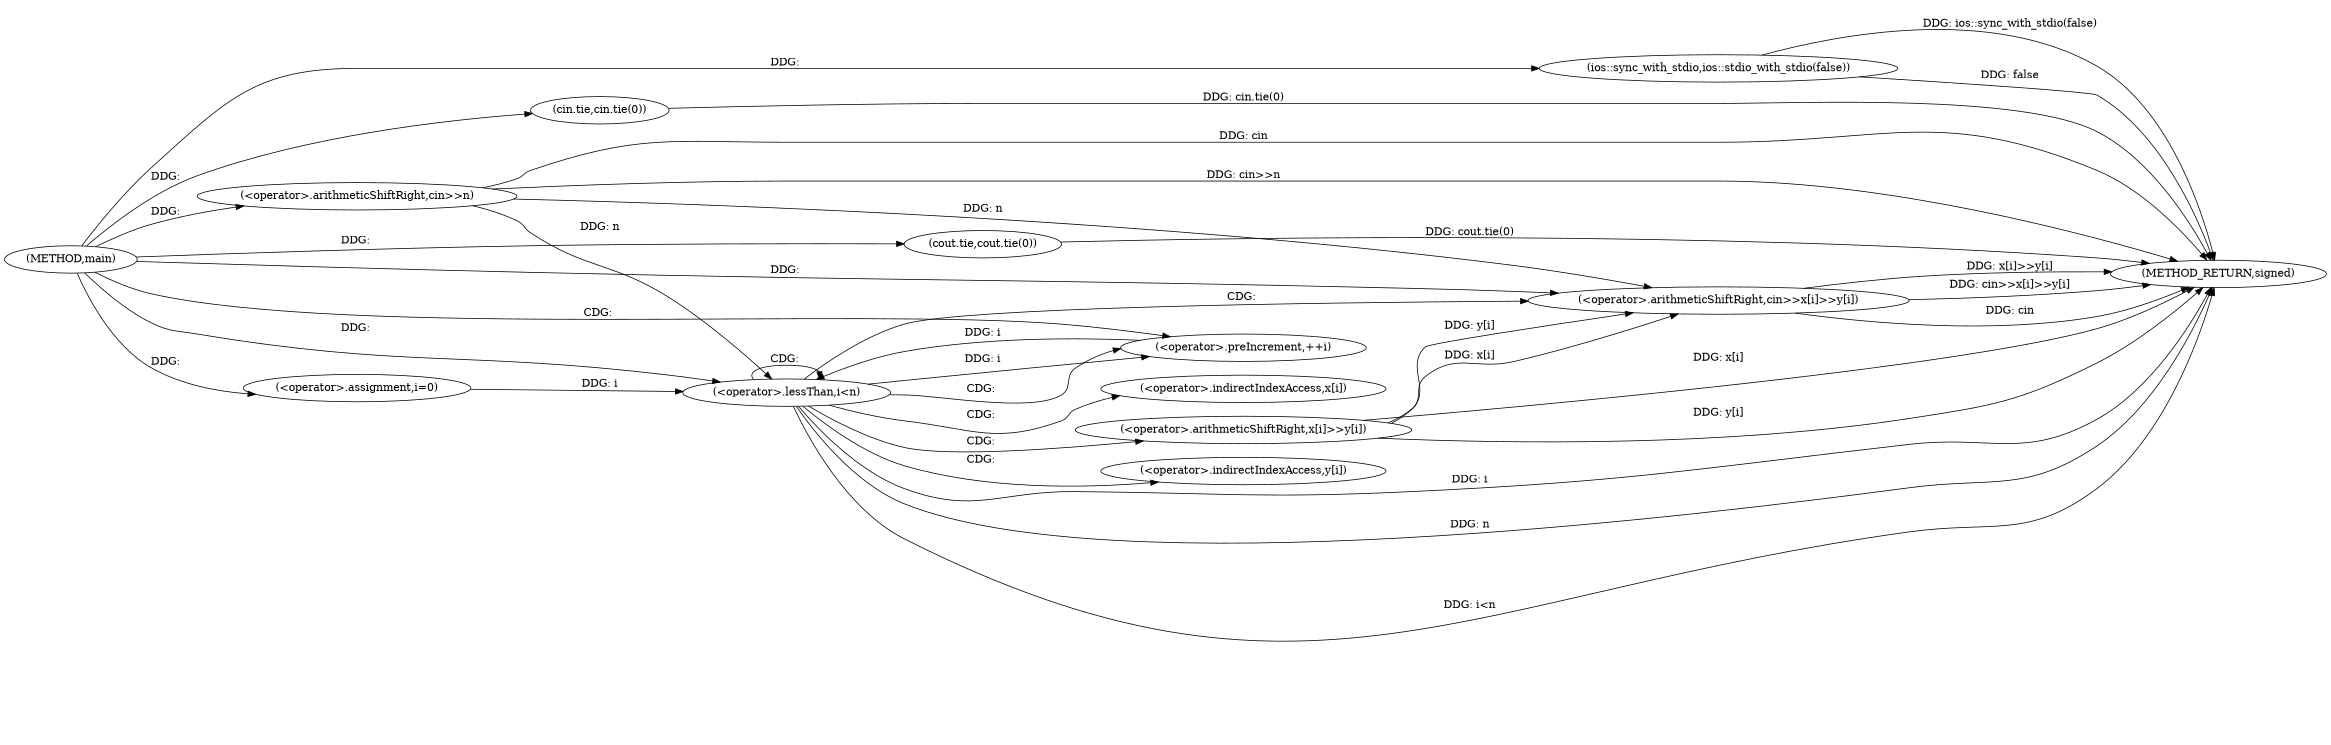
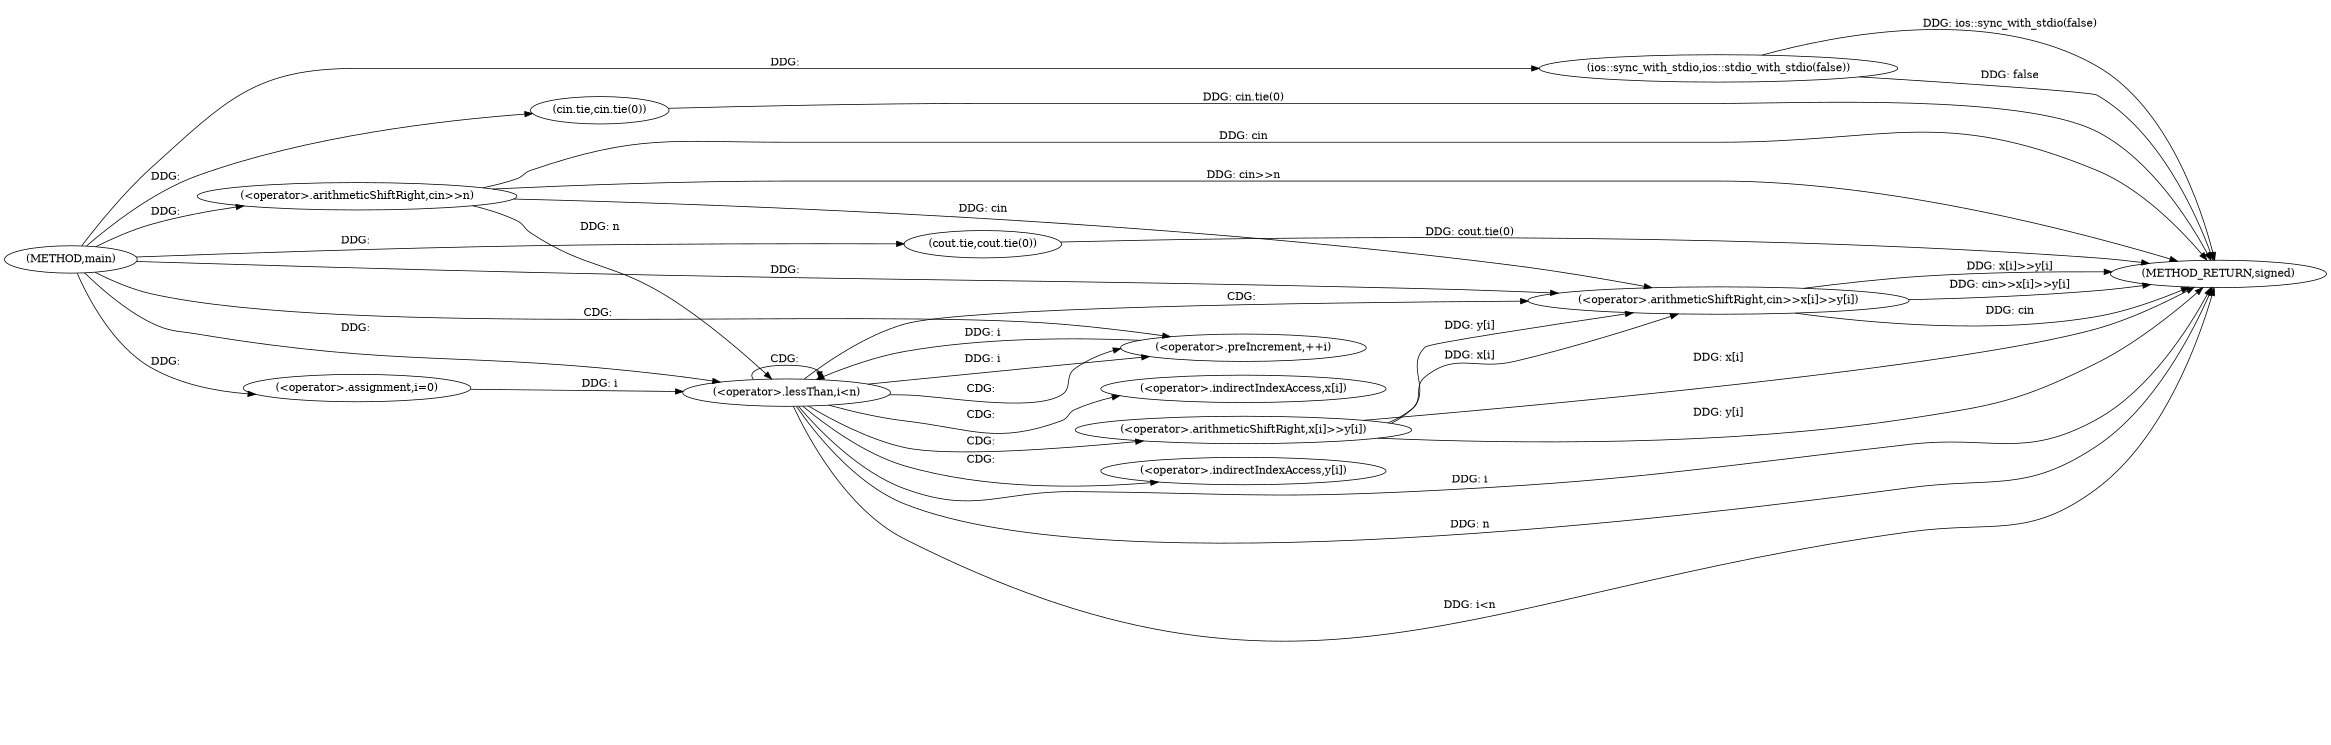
(983, 209) -> (983, 209)
